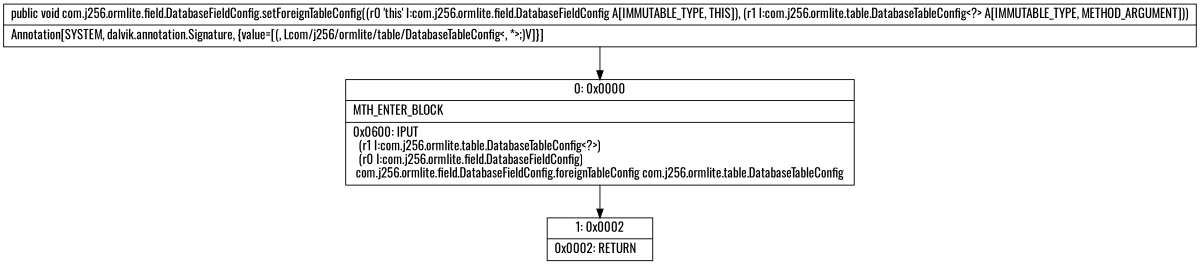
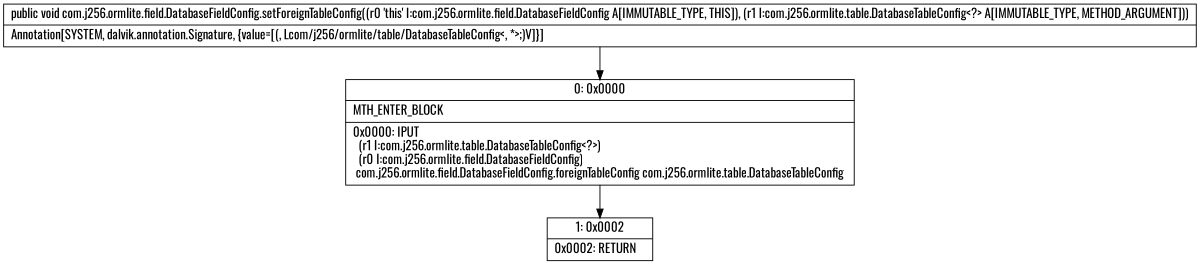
(389, 133) -> (389, 133)
